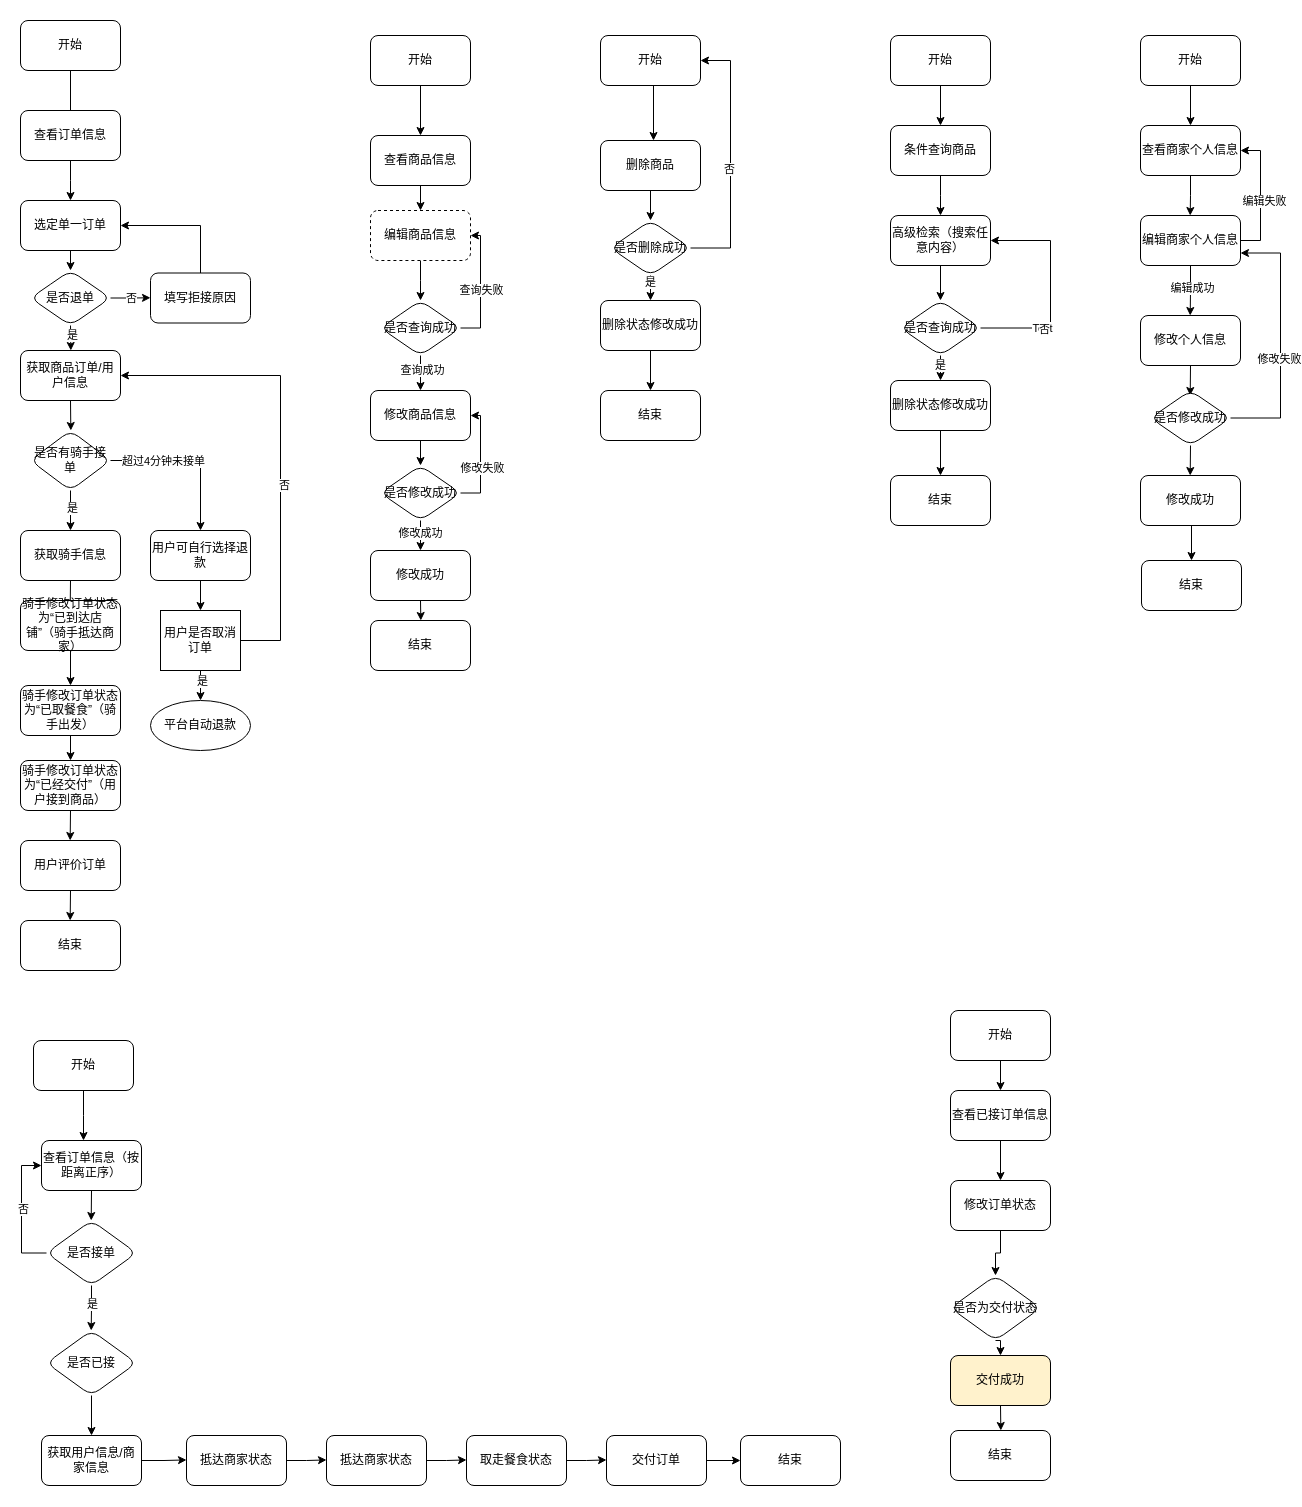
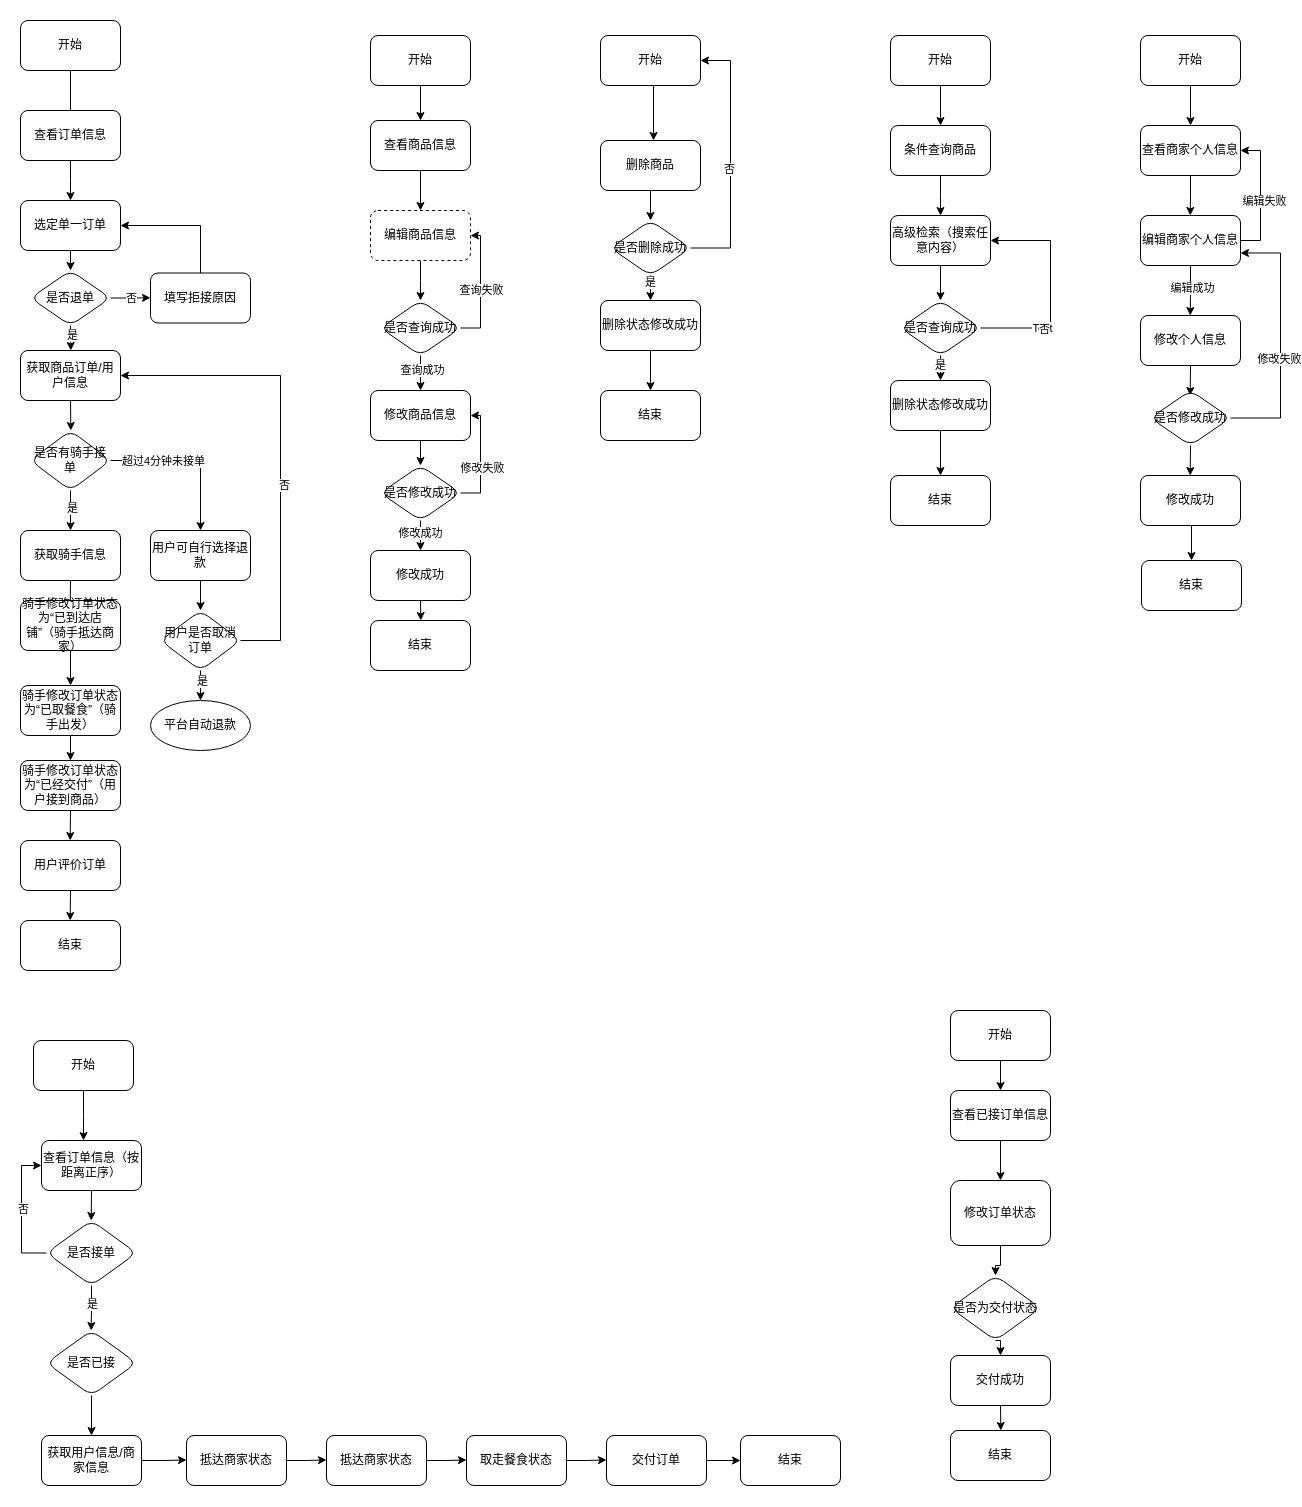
(421, 161) -> (421, 146)
(201, 641) -> (201, 641)
(1001, 1206) -> (1001, 1213)
(1001, 1381) -> (1001, 1381)
